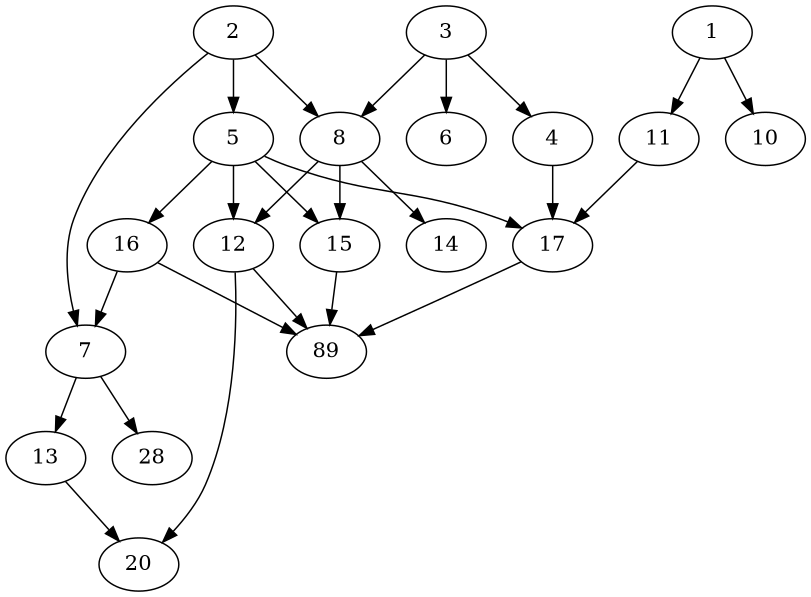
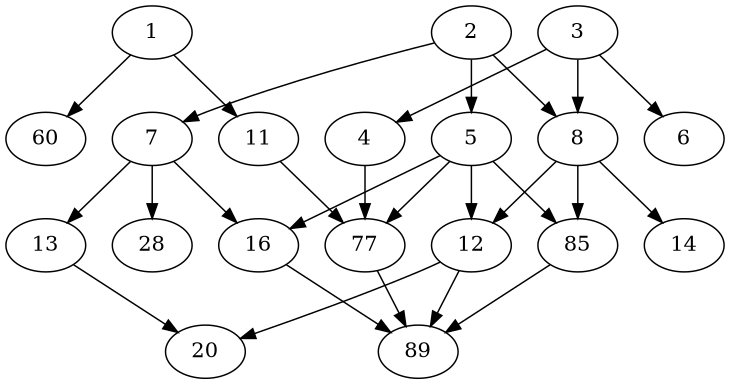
(765, 139) -> (46, 139)
(340, 245) -> (578, 245)
(553, 245) -> (365, 245)
(109, 292) -> (200, 187)
